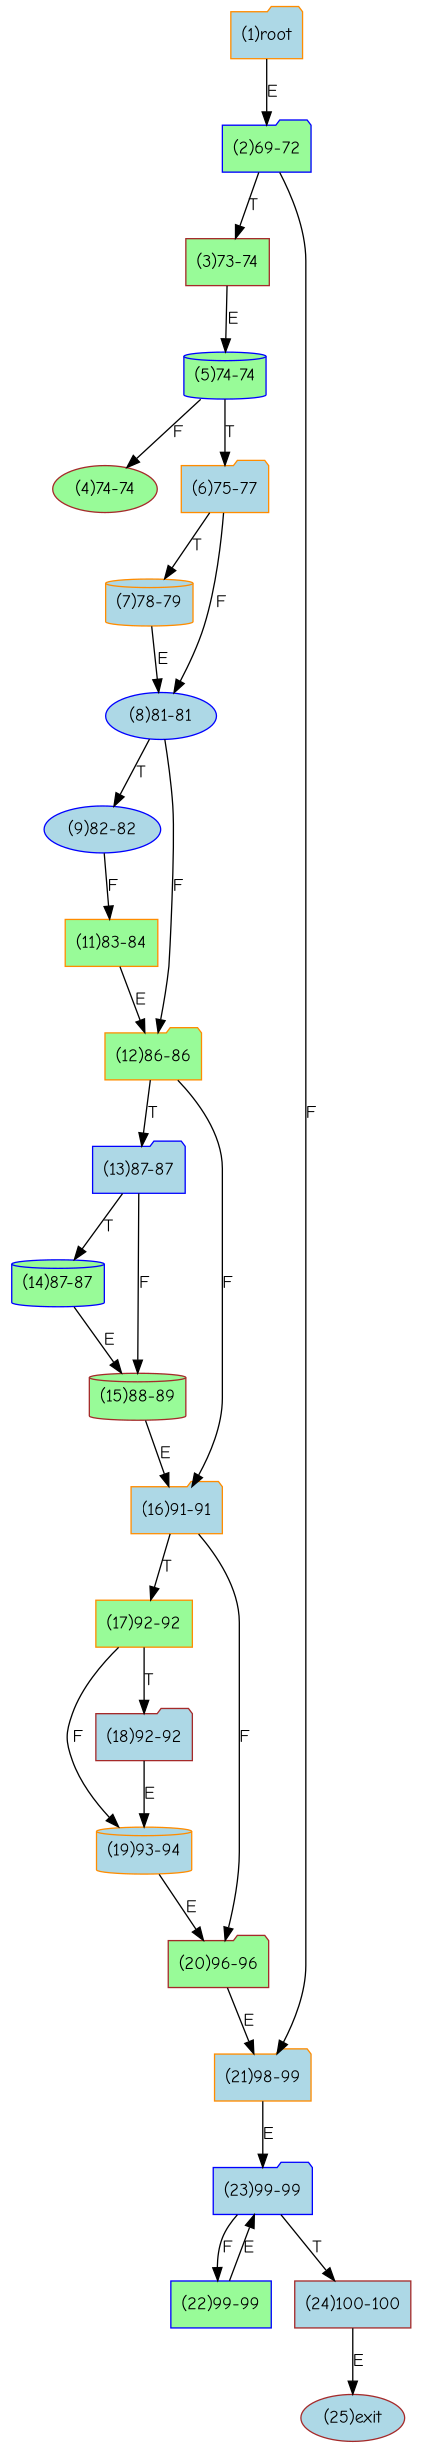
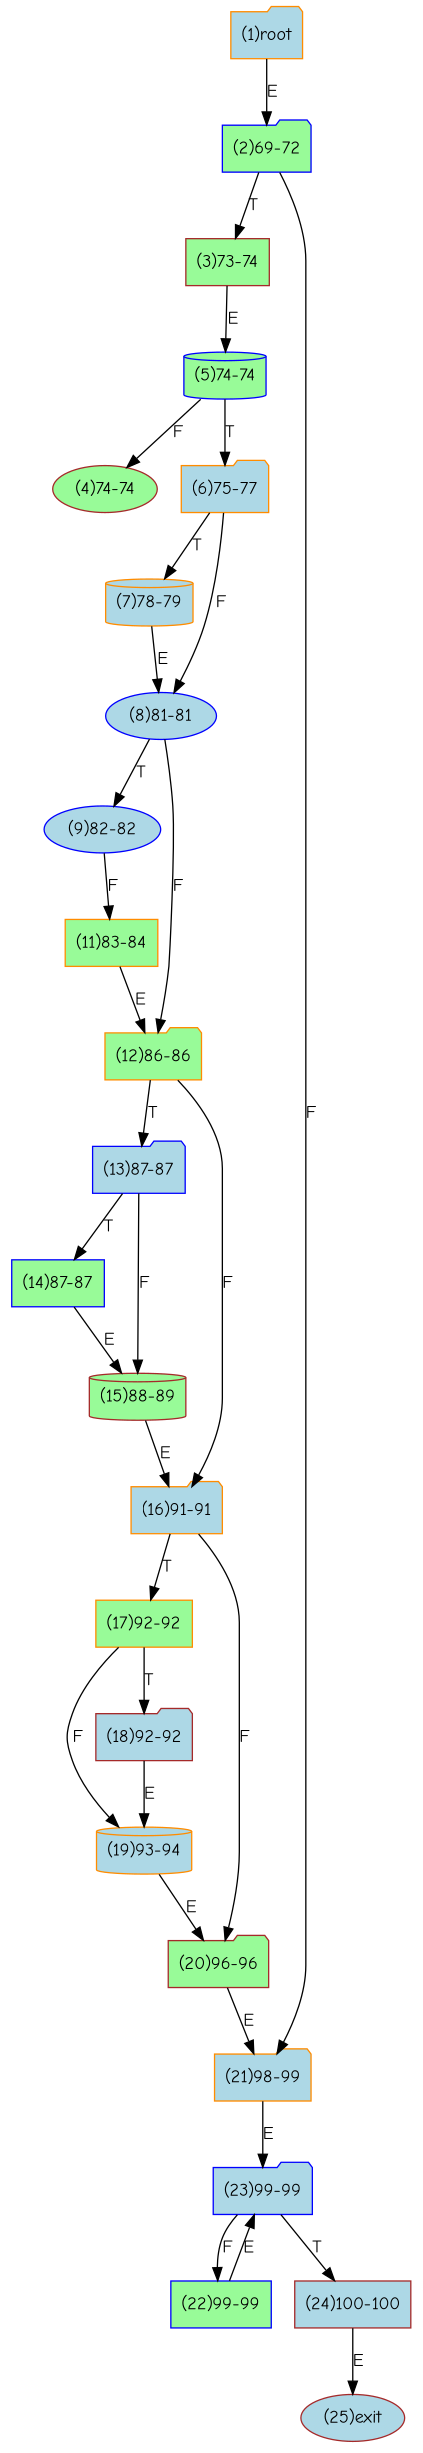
(58, 1283) -> (58, 1283)
